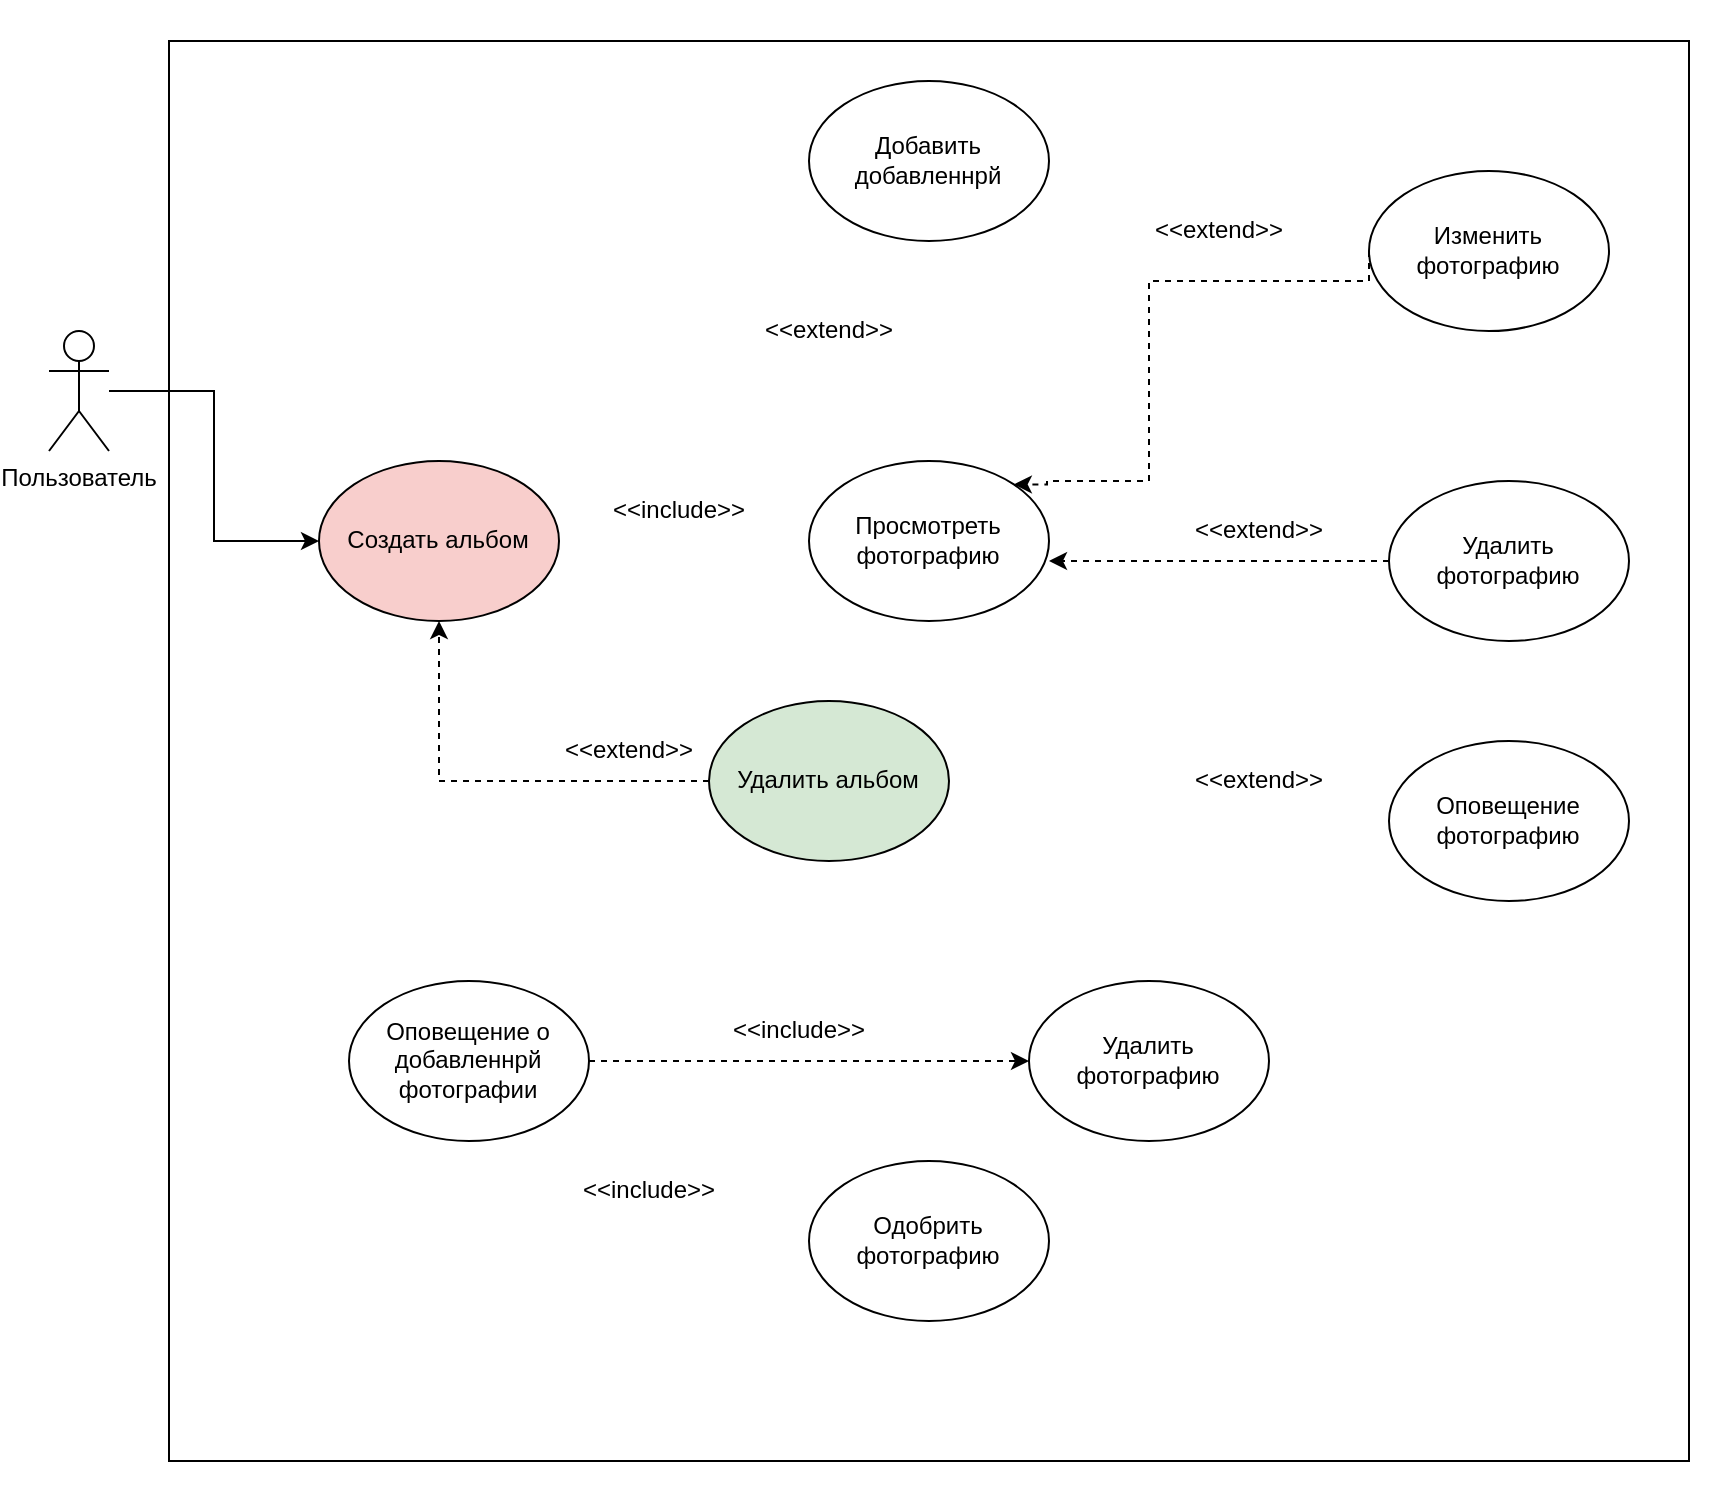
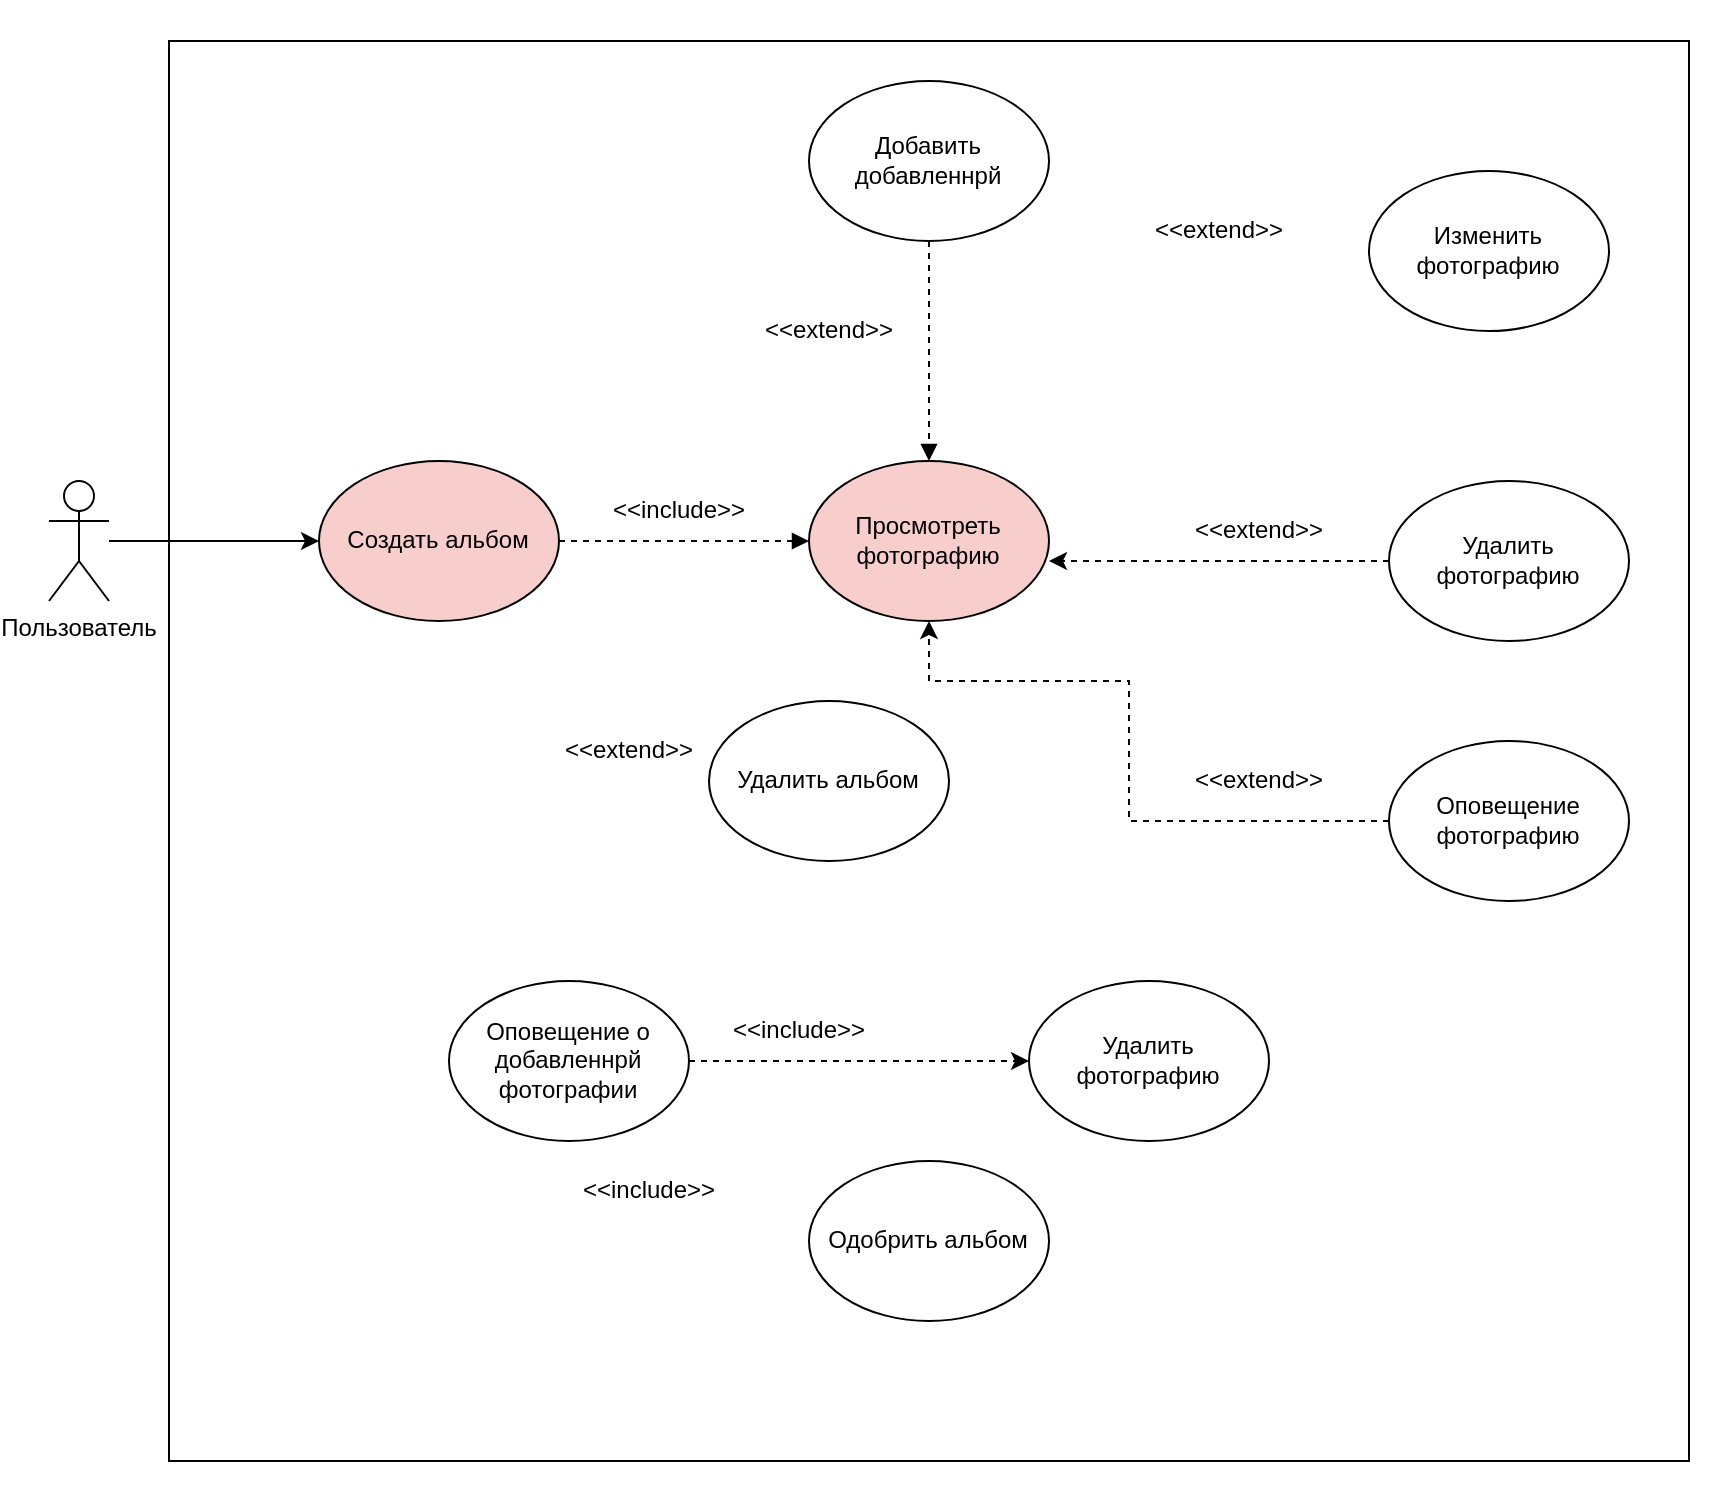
(1149, 323) -> none
none -> (929, 342)
(79, 391) -> (79, 541)
none -> (674, 541)
(929, 541) -> (929, 541)
none -> (1129, 758)
(501, 781) -> none
(829, 781) -> (829, 781)
(469, 1061) -> (569, 1061)
(929, 1241) -> (929, 1241)
